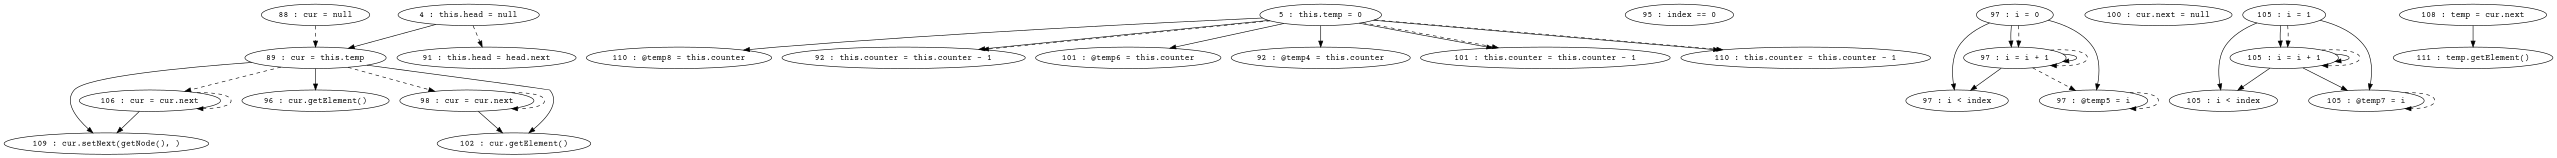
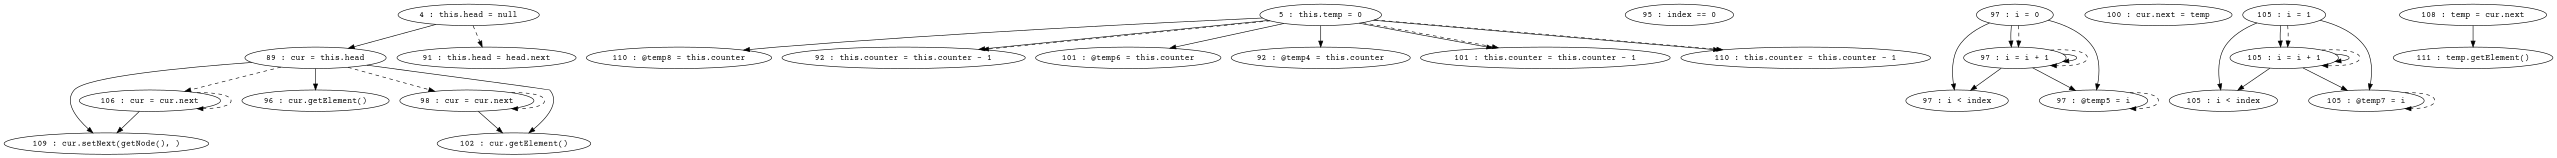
(316, 15) -> none
(2158, 15) -> (2158, 15)
(316, 58) -> (316, 58)
(2051, 78) -> (2051, 78)
